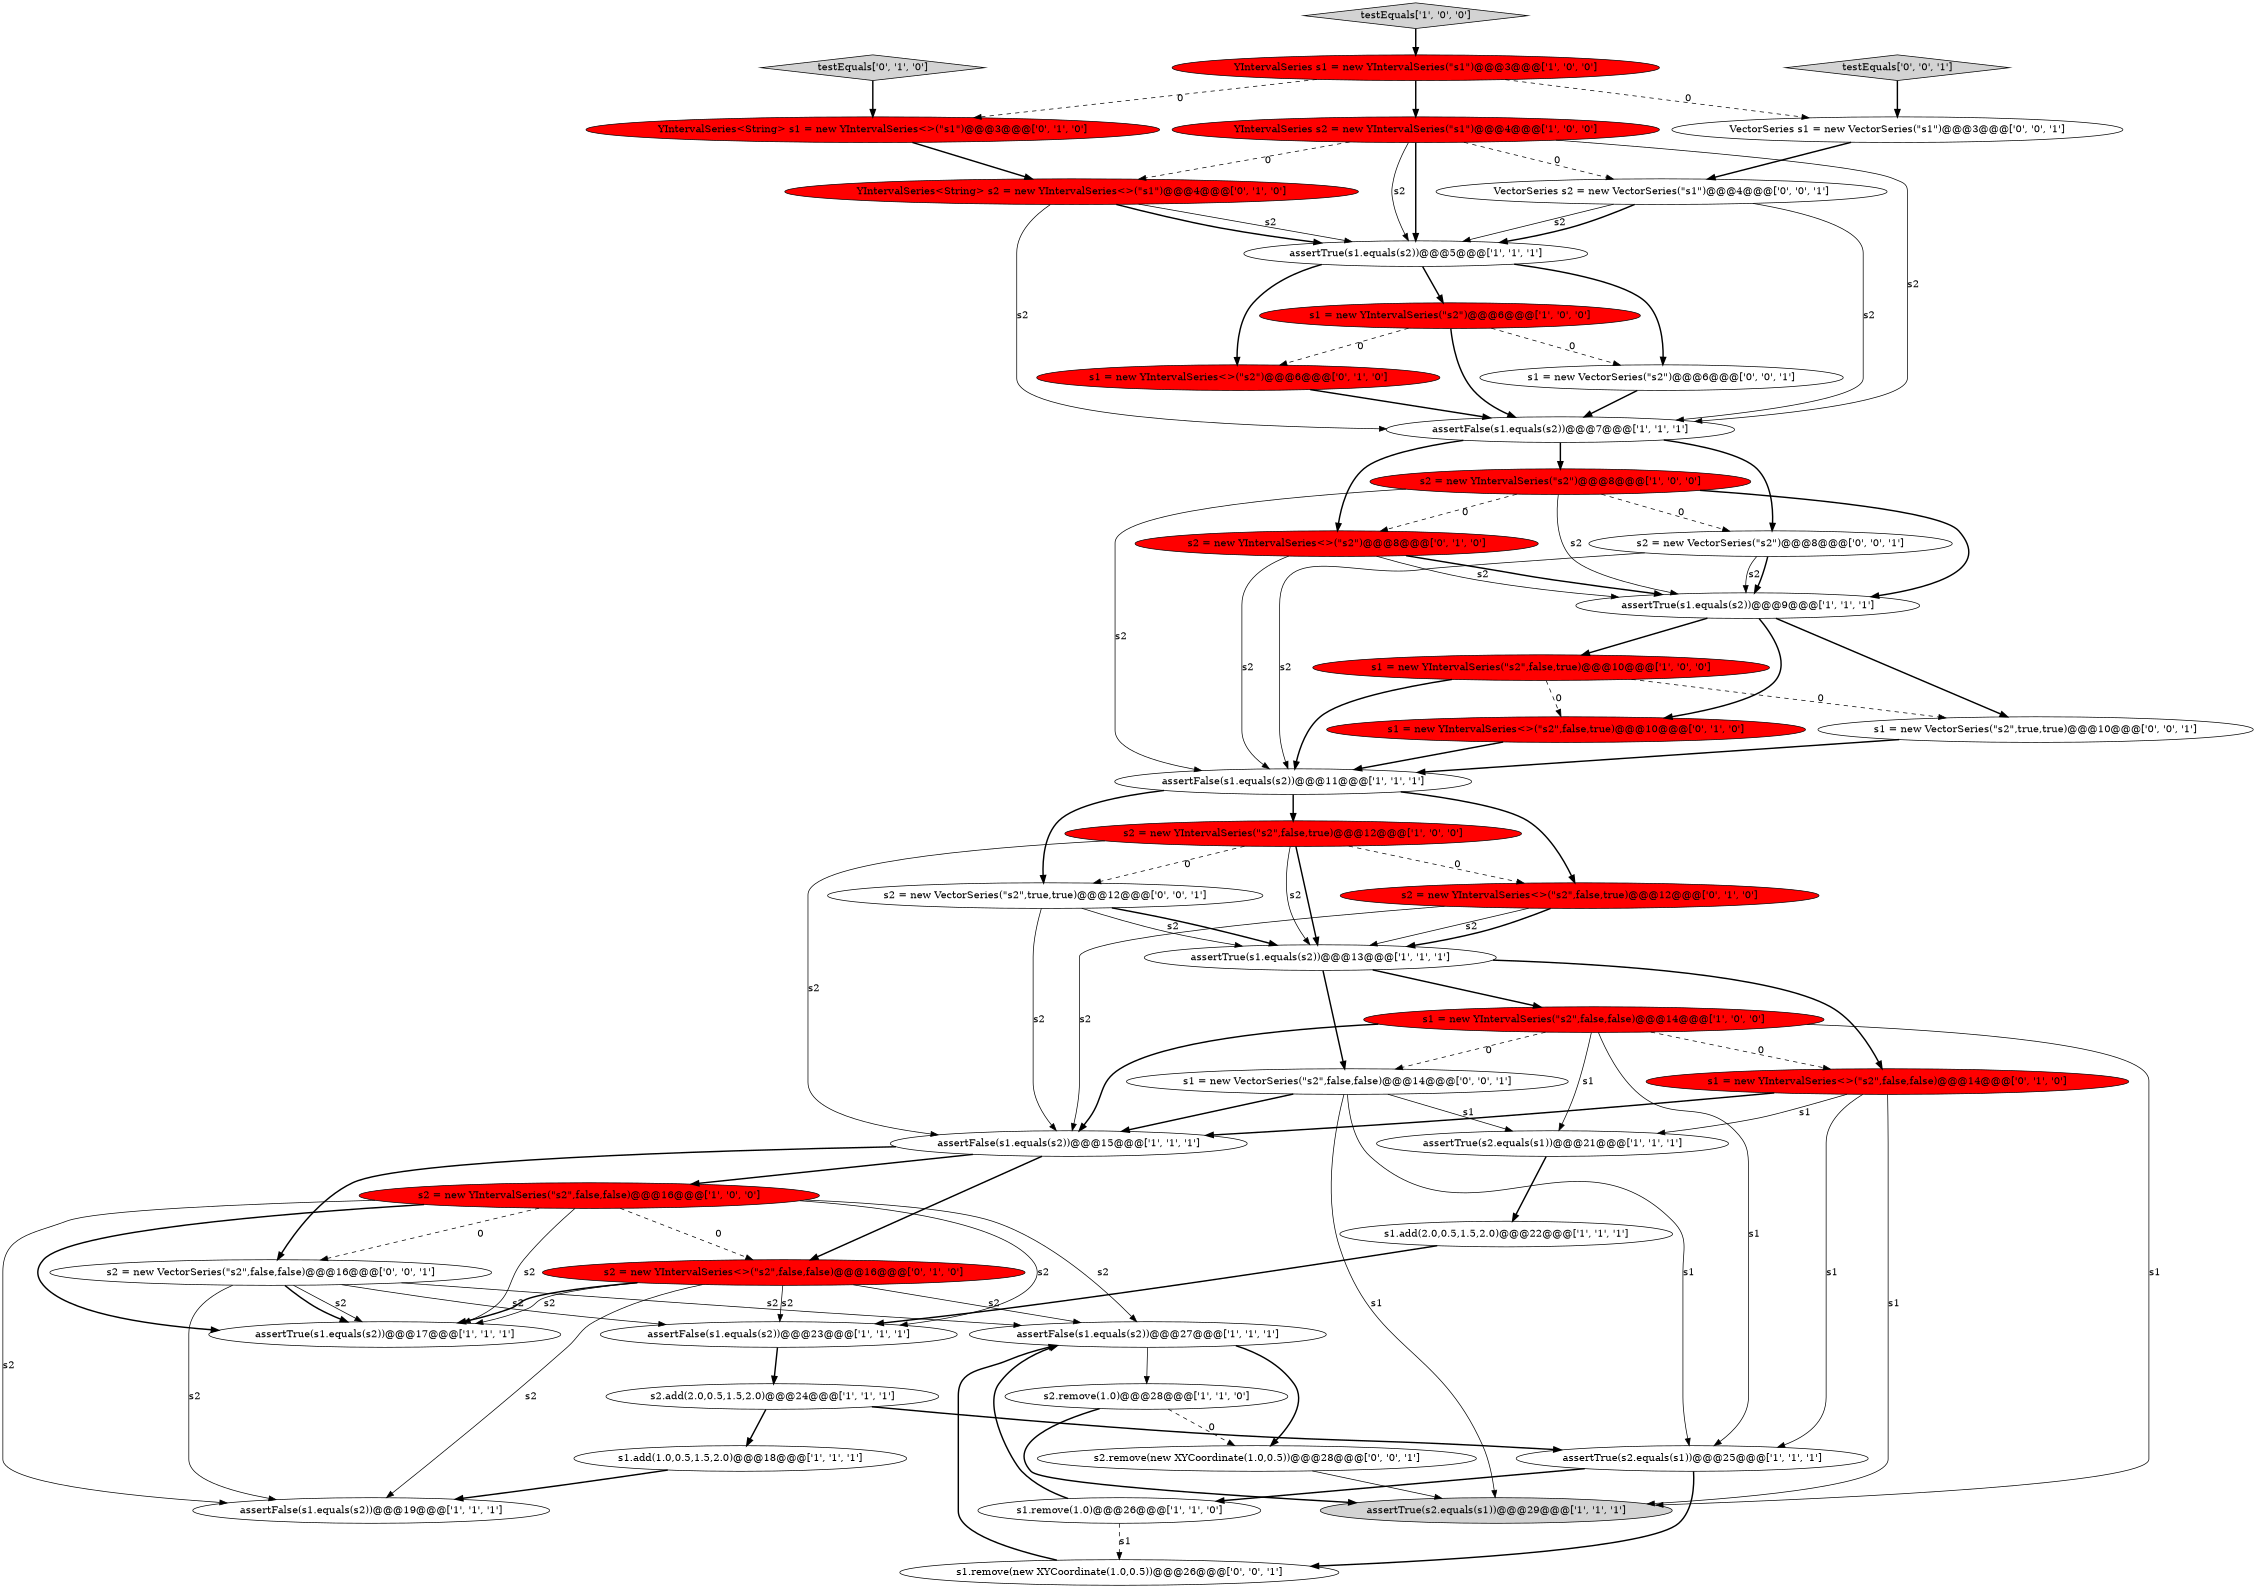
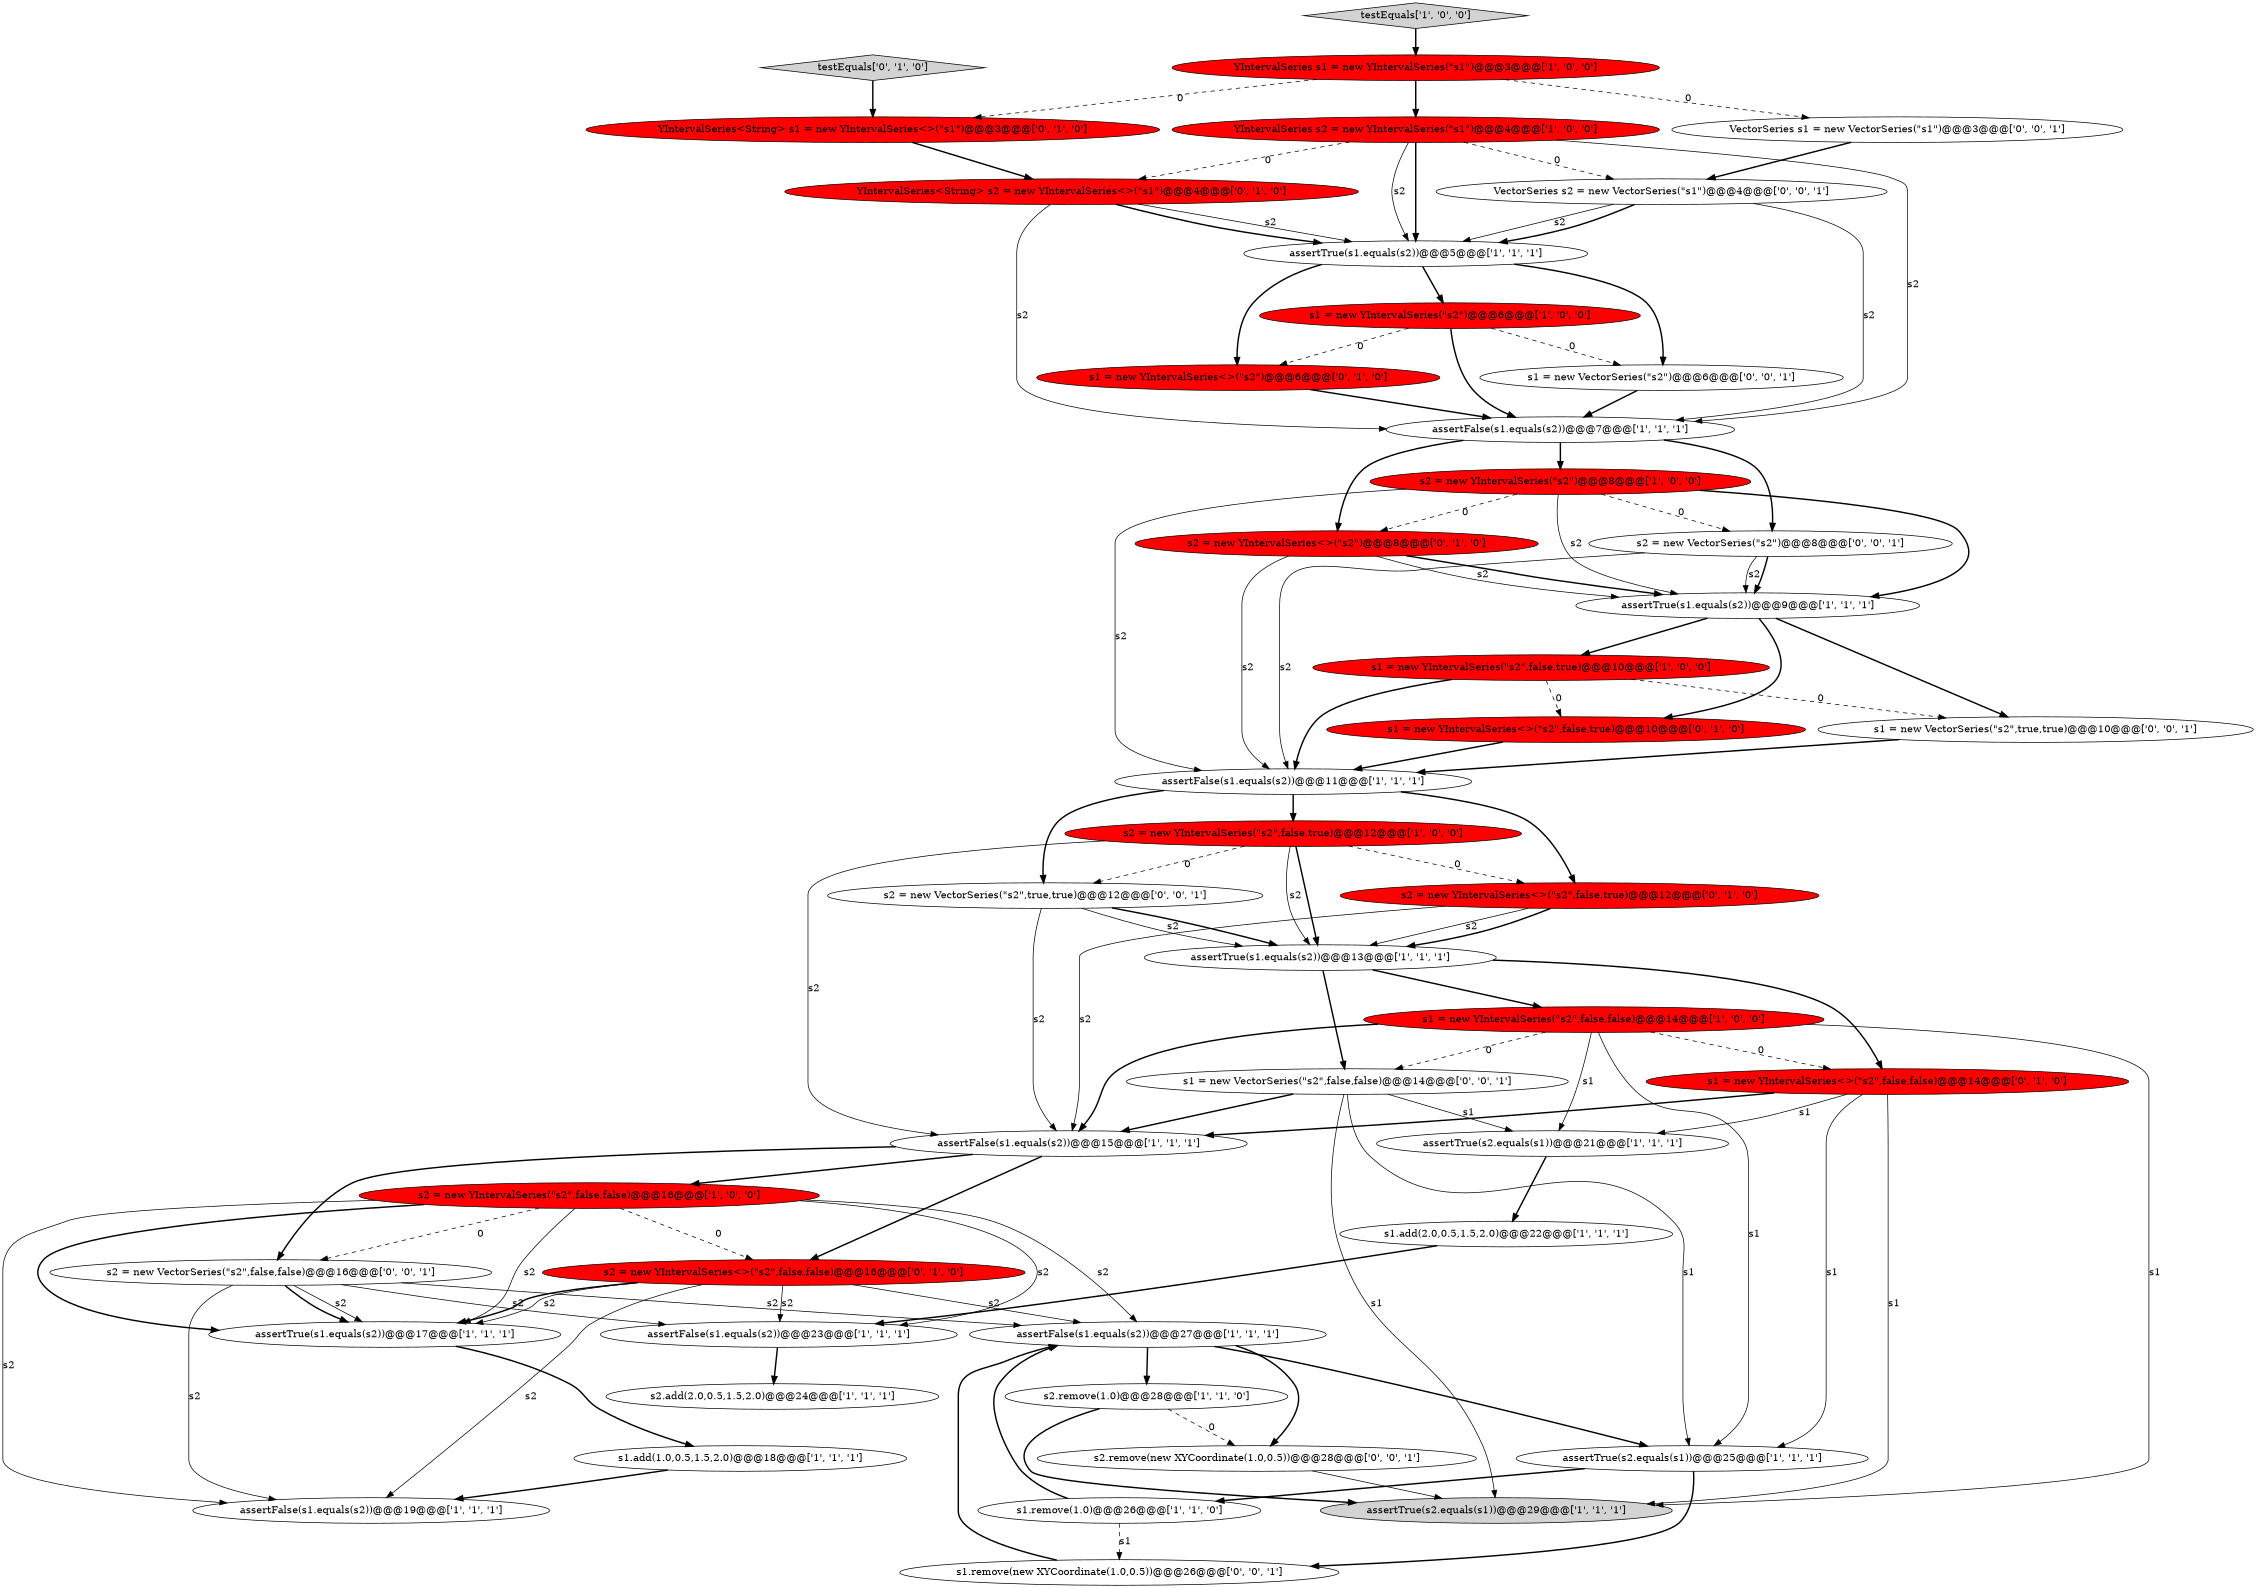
(1897, 68) -> none
(1147, 1362) -> (1147, 1362)
(758, 1424) -> (575, 1387)
(1195, 1433) -> (1428, 1392)
